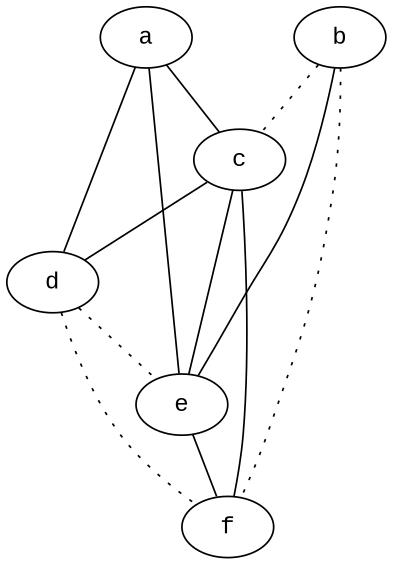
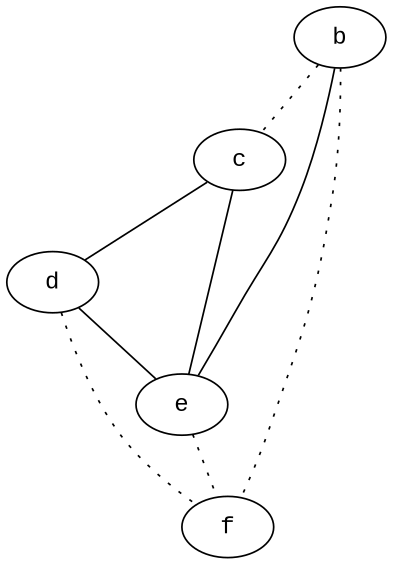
(146, 37) -> none
(117, 343) -> (117, 343)
(247, 344) -> none
(205, 465) -> (205, 465)
